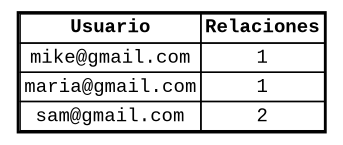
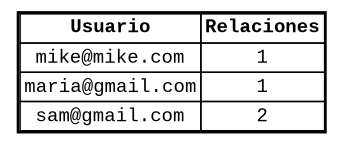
(111, 57) -> (111, 57)
